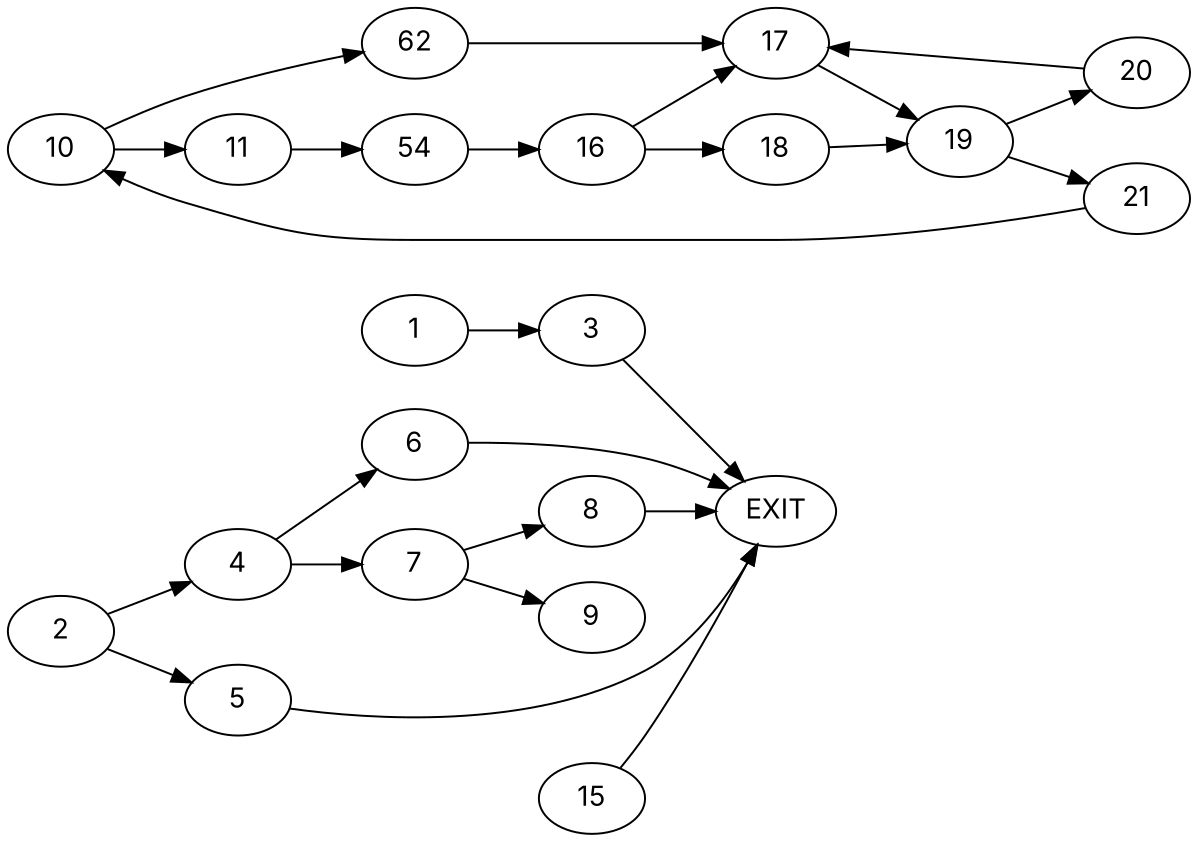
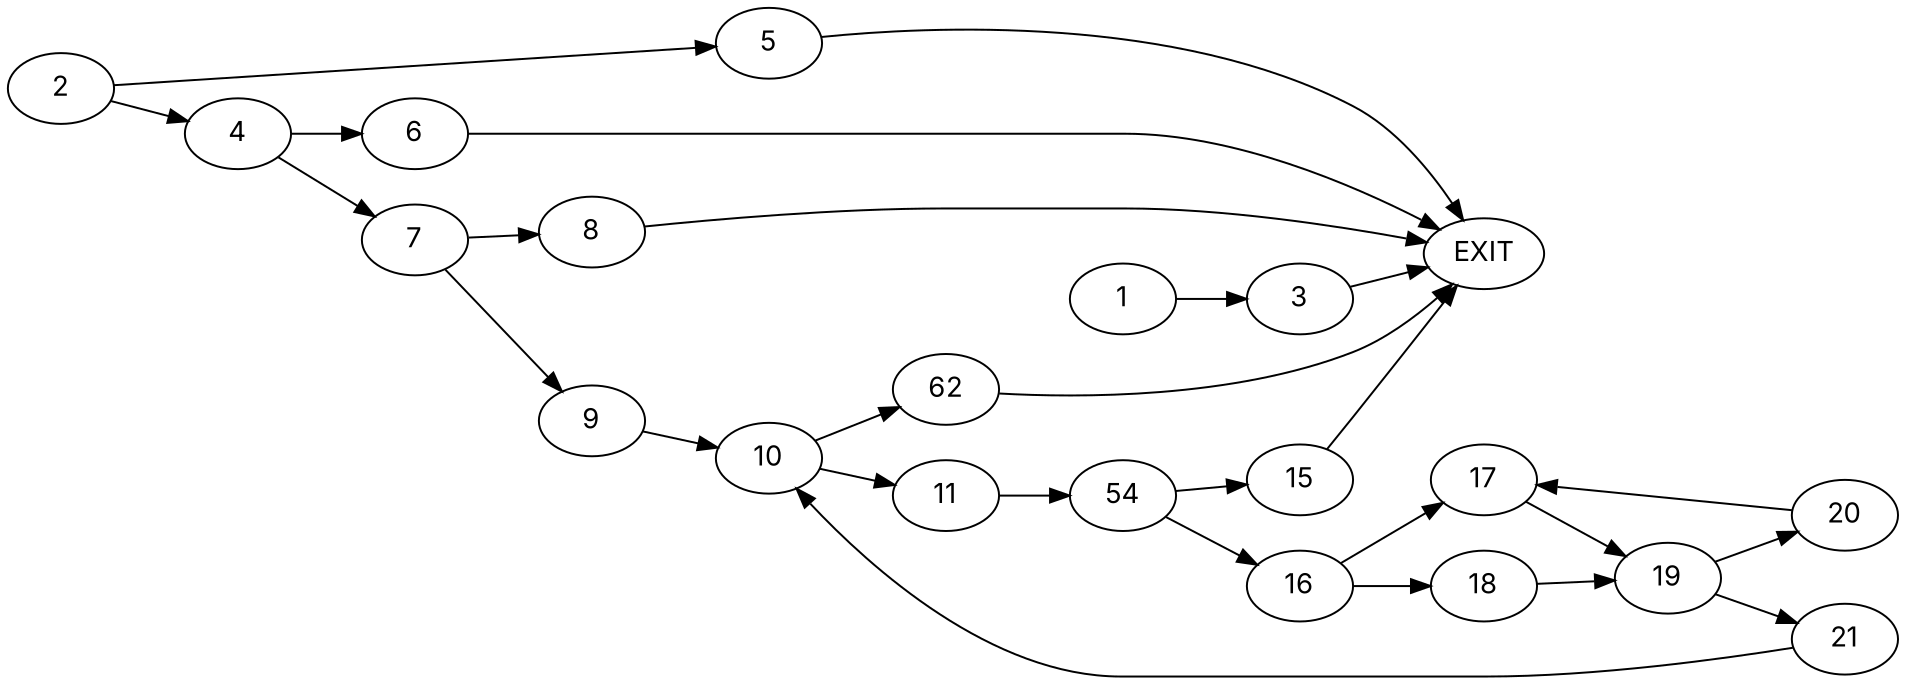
(585, 43) -> (1228, 384)
none -> (671, 437)
none -> (1202, 489)
